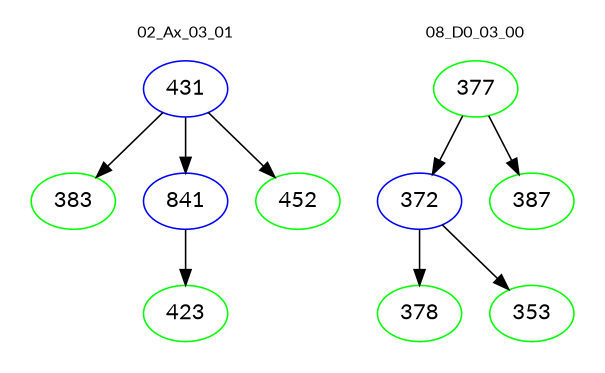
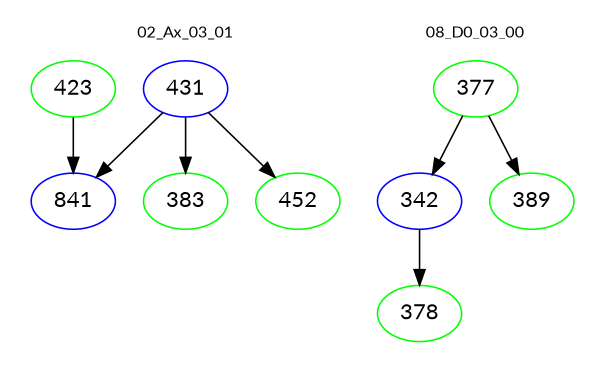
(420, 201) -> (420, 201)
(532, 201) -> (532, 201)
(186, 250) -> (73, 137)
(532, 314) -> none
